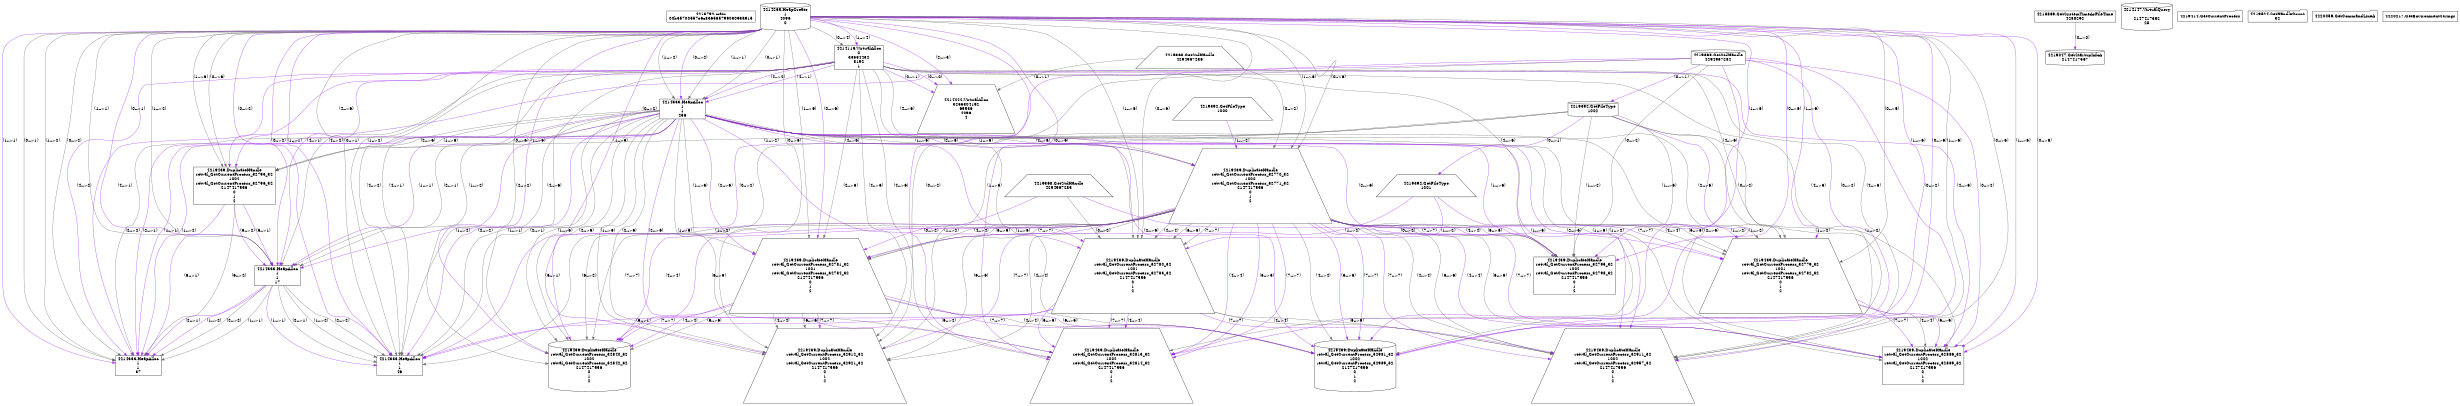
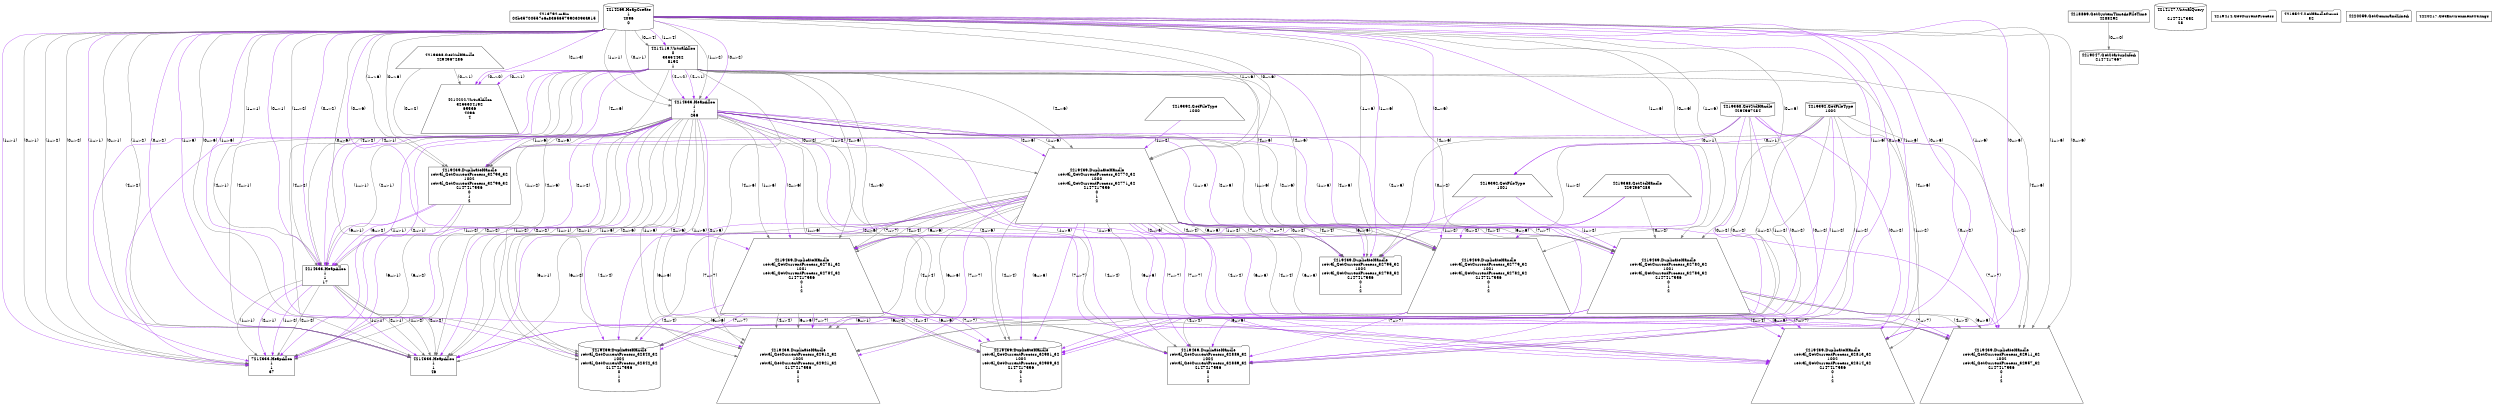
(2075, 17) -> (2109, 17)
(2075, 34) -> (2109, 34)
(1657, 83) -> (1687, 141)
(138, 366) -> (272, 366)
